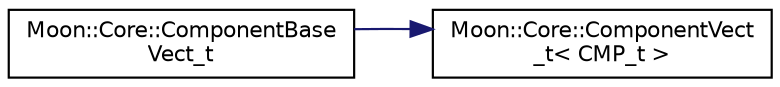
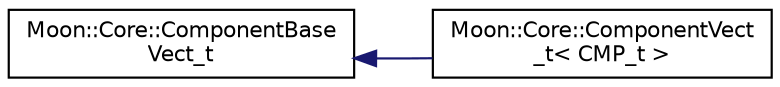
(382, 29) -> (404, 58)
